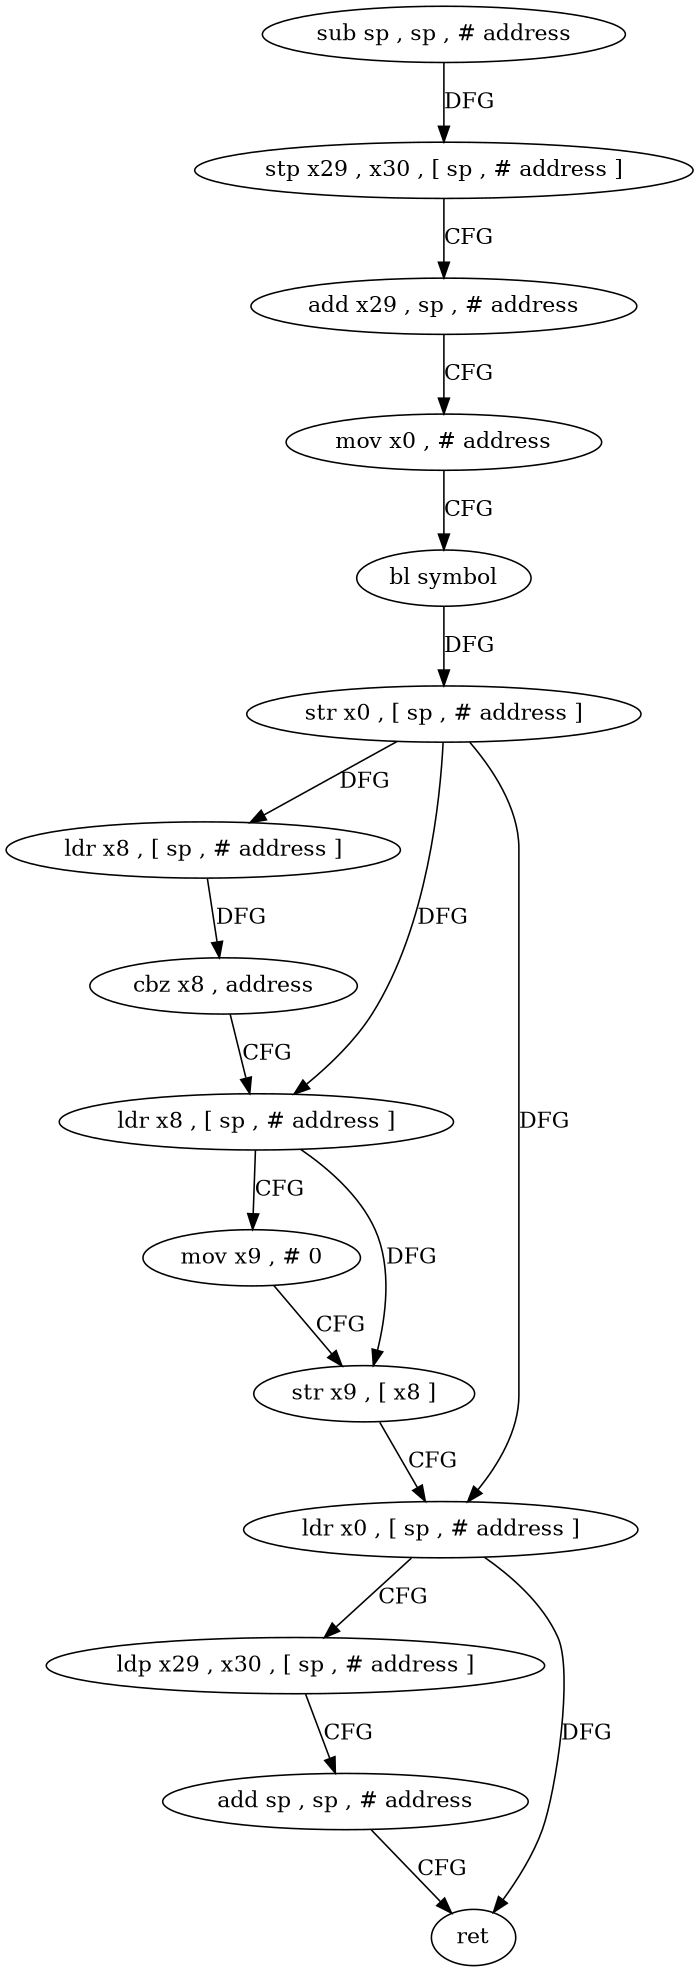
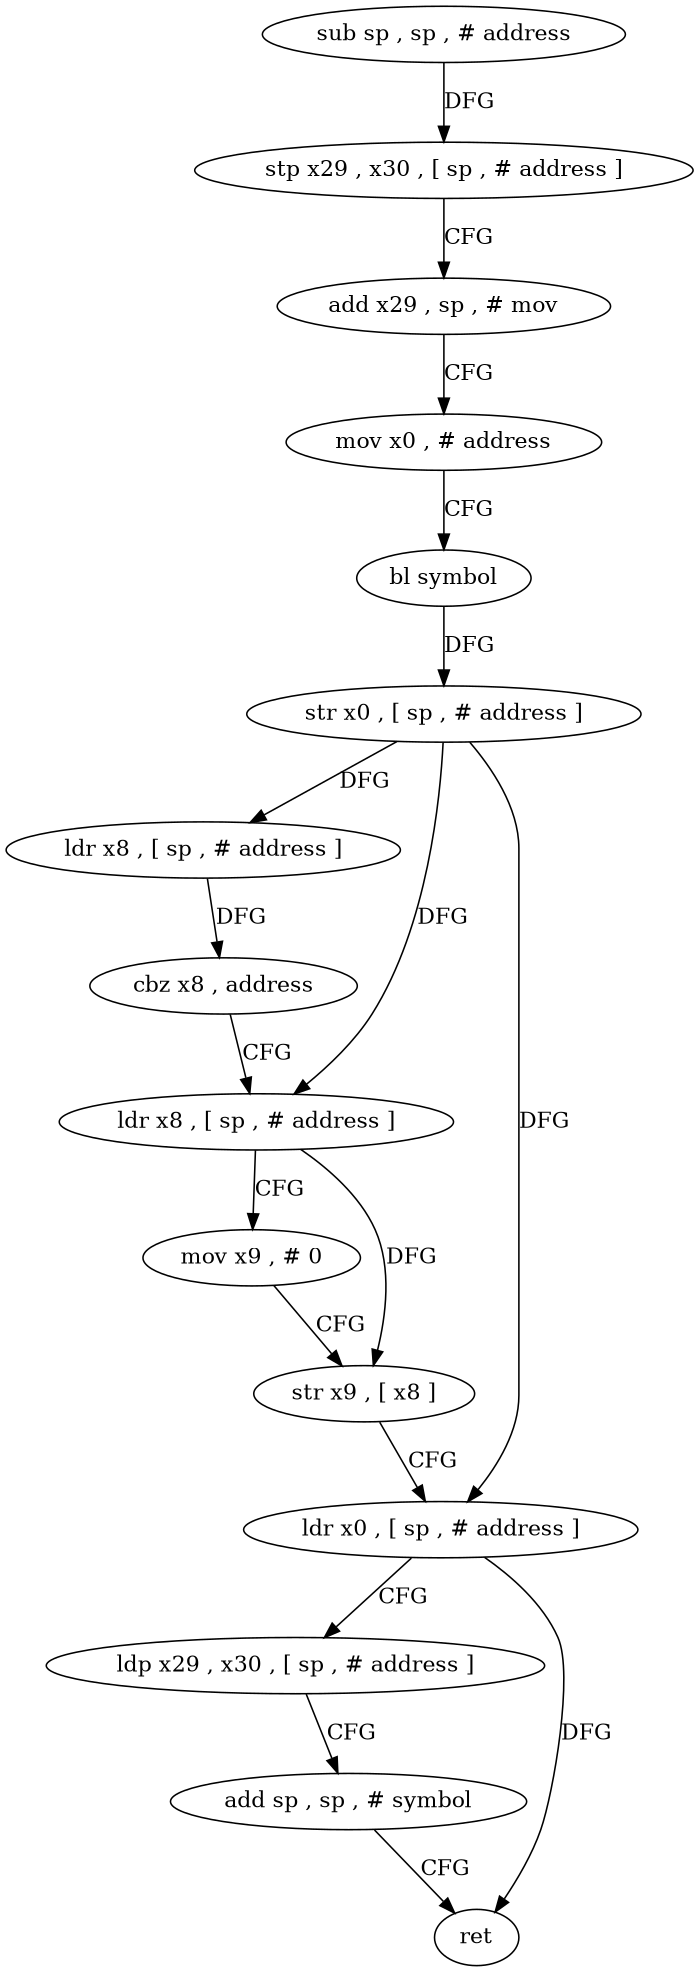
(444, 306) -> (444, 306)
(345, 1802) -> (349, 1802)
